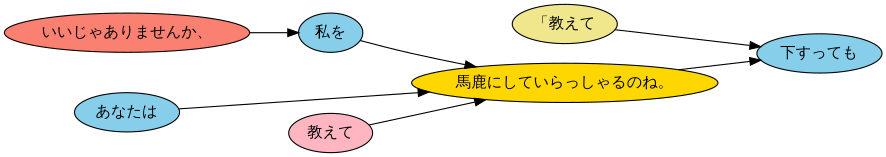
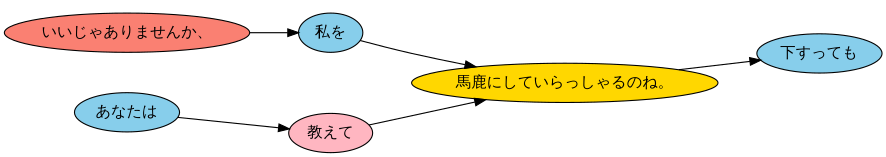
(565, 24) -> none
(298, 101) -> (228, 123)
